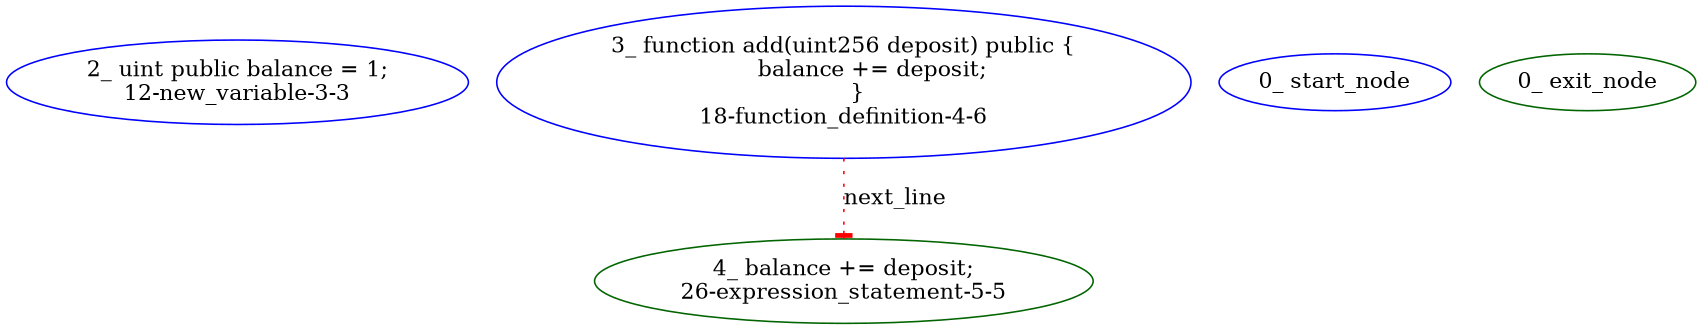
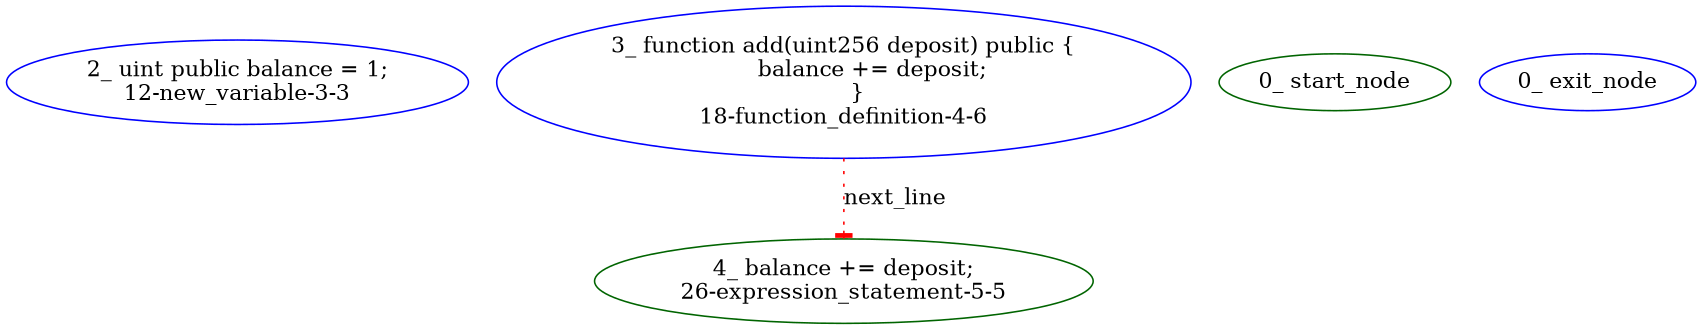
(1335, 82) -> (1335, 82)
(1588, 82) -> (1588, 82)
